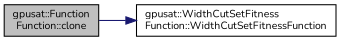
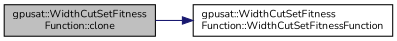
(51, 20) -> (80, 20)
